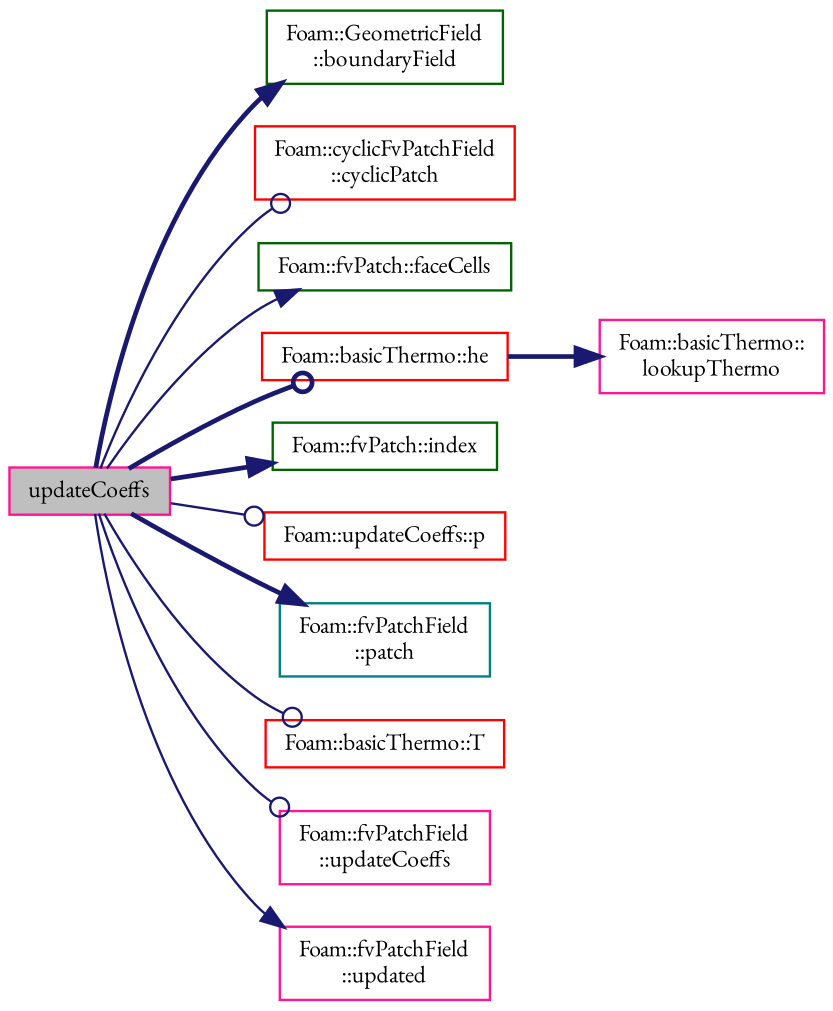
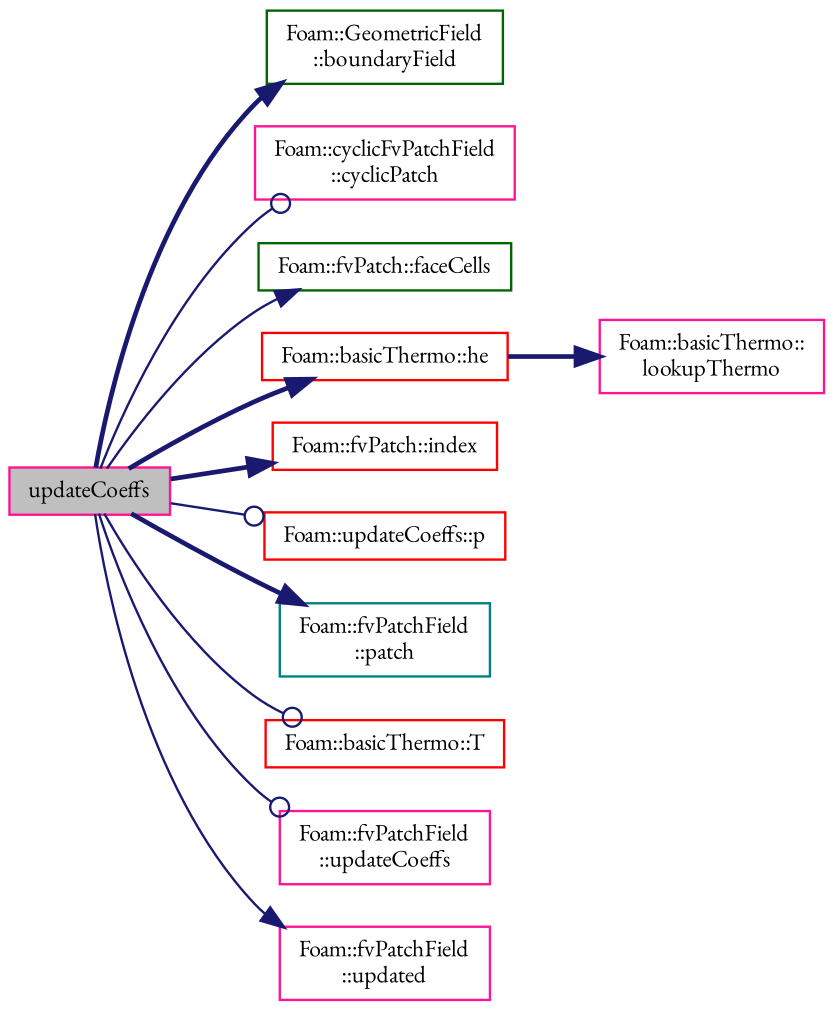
(385, 163) -> (385, 163)
(209, 424) -> (209, 424)
(385, 446) -> (385, 446)
